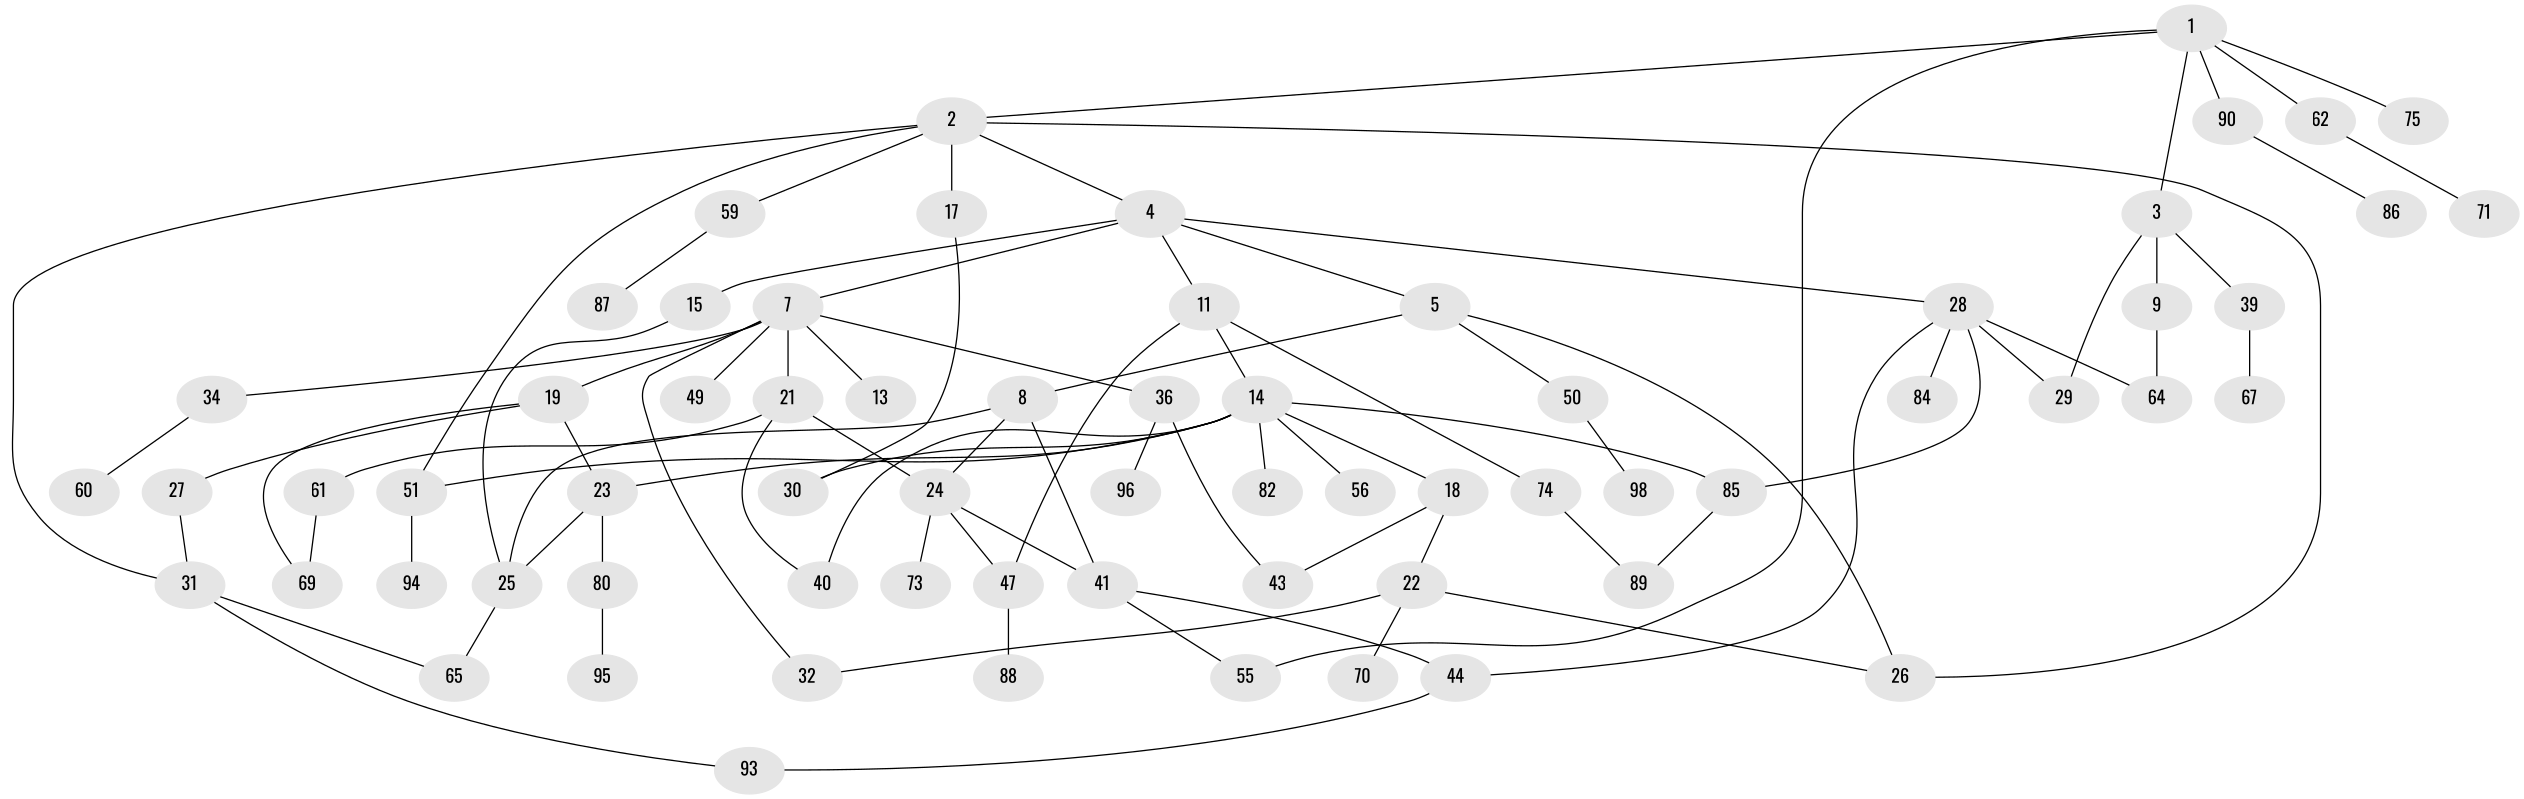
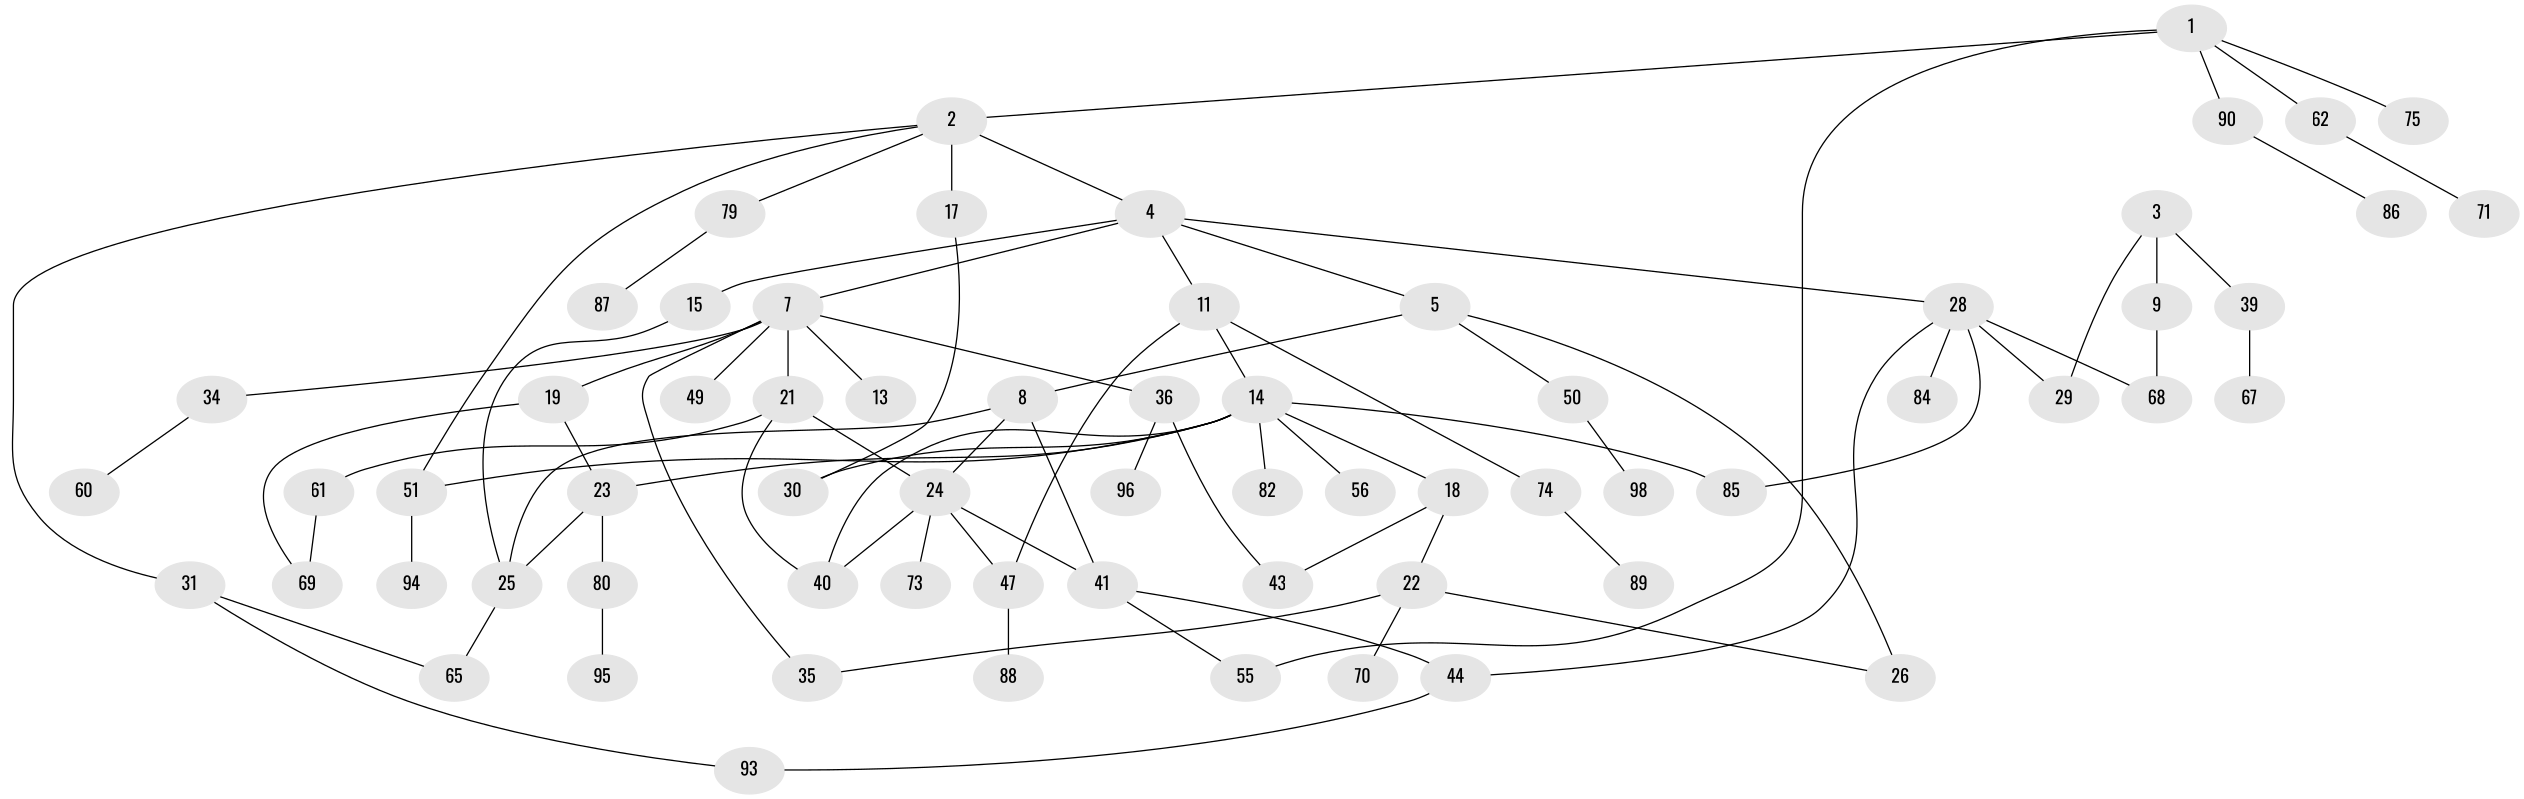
(2174, 121) -> none
(2013, 162) -> none
(730, 214) -> (730, 214)
(2157, 400) -> (2157, 400)
(177, 492) -> none
none -> (879, 539)
(1685, 539) -> none
(807, 678) -> (807, 678)
